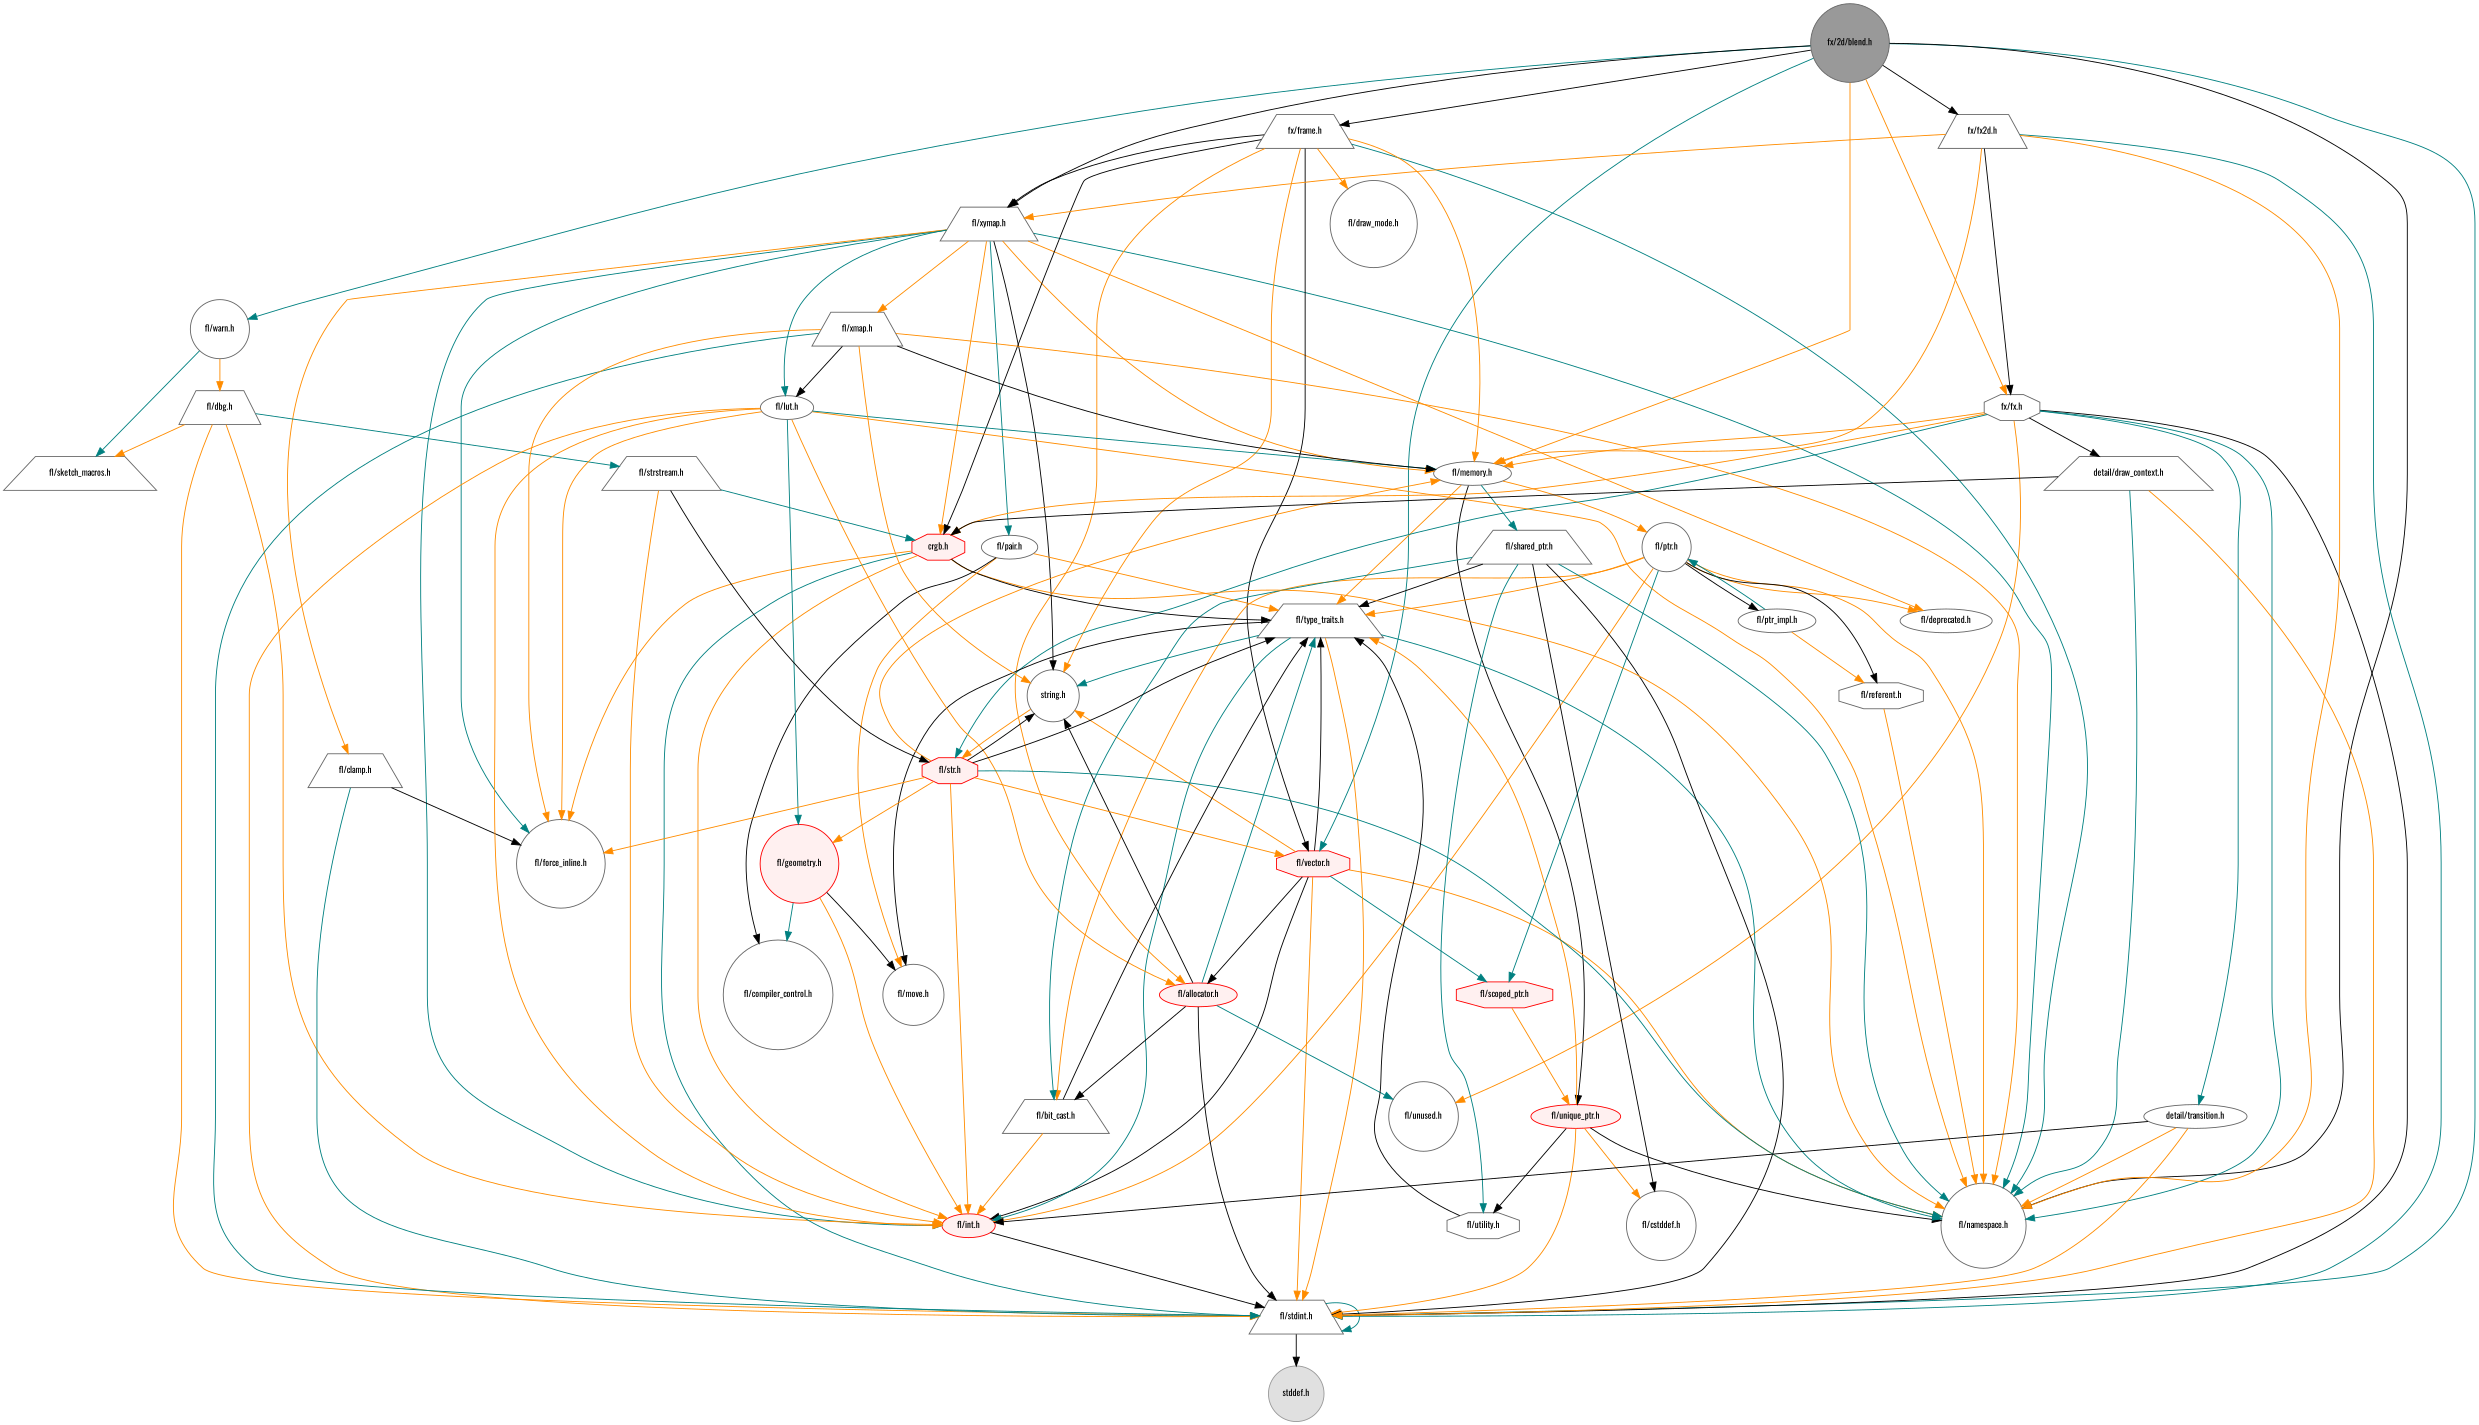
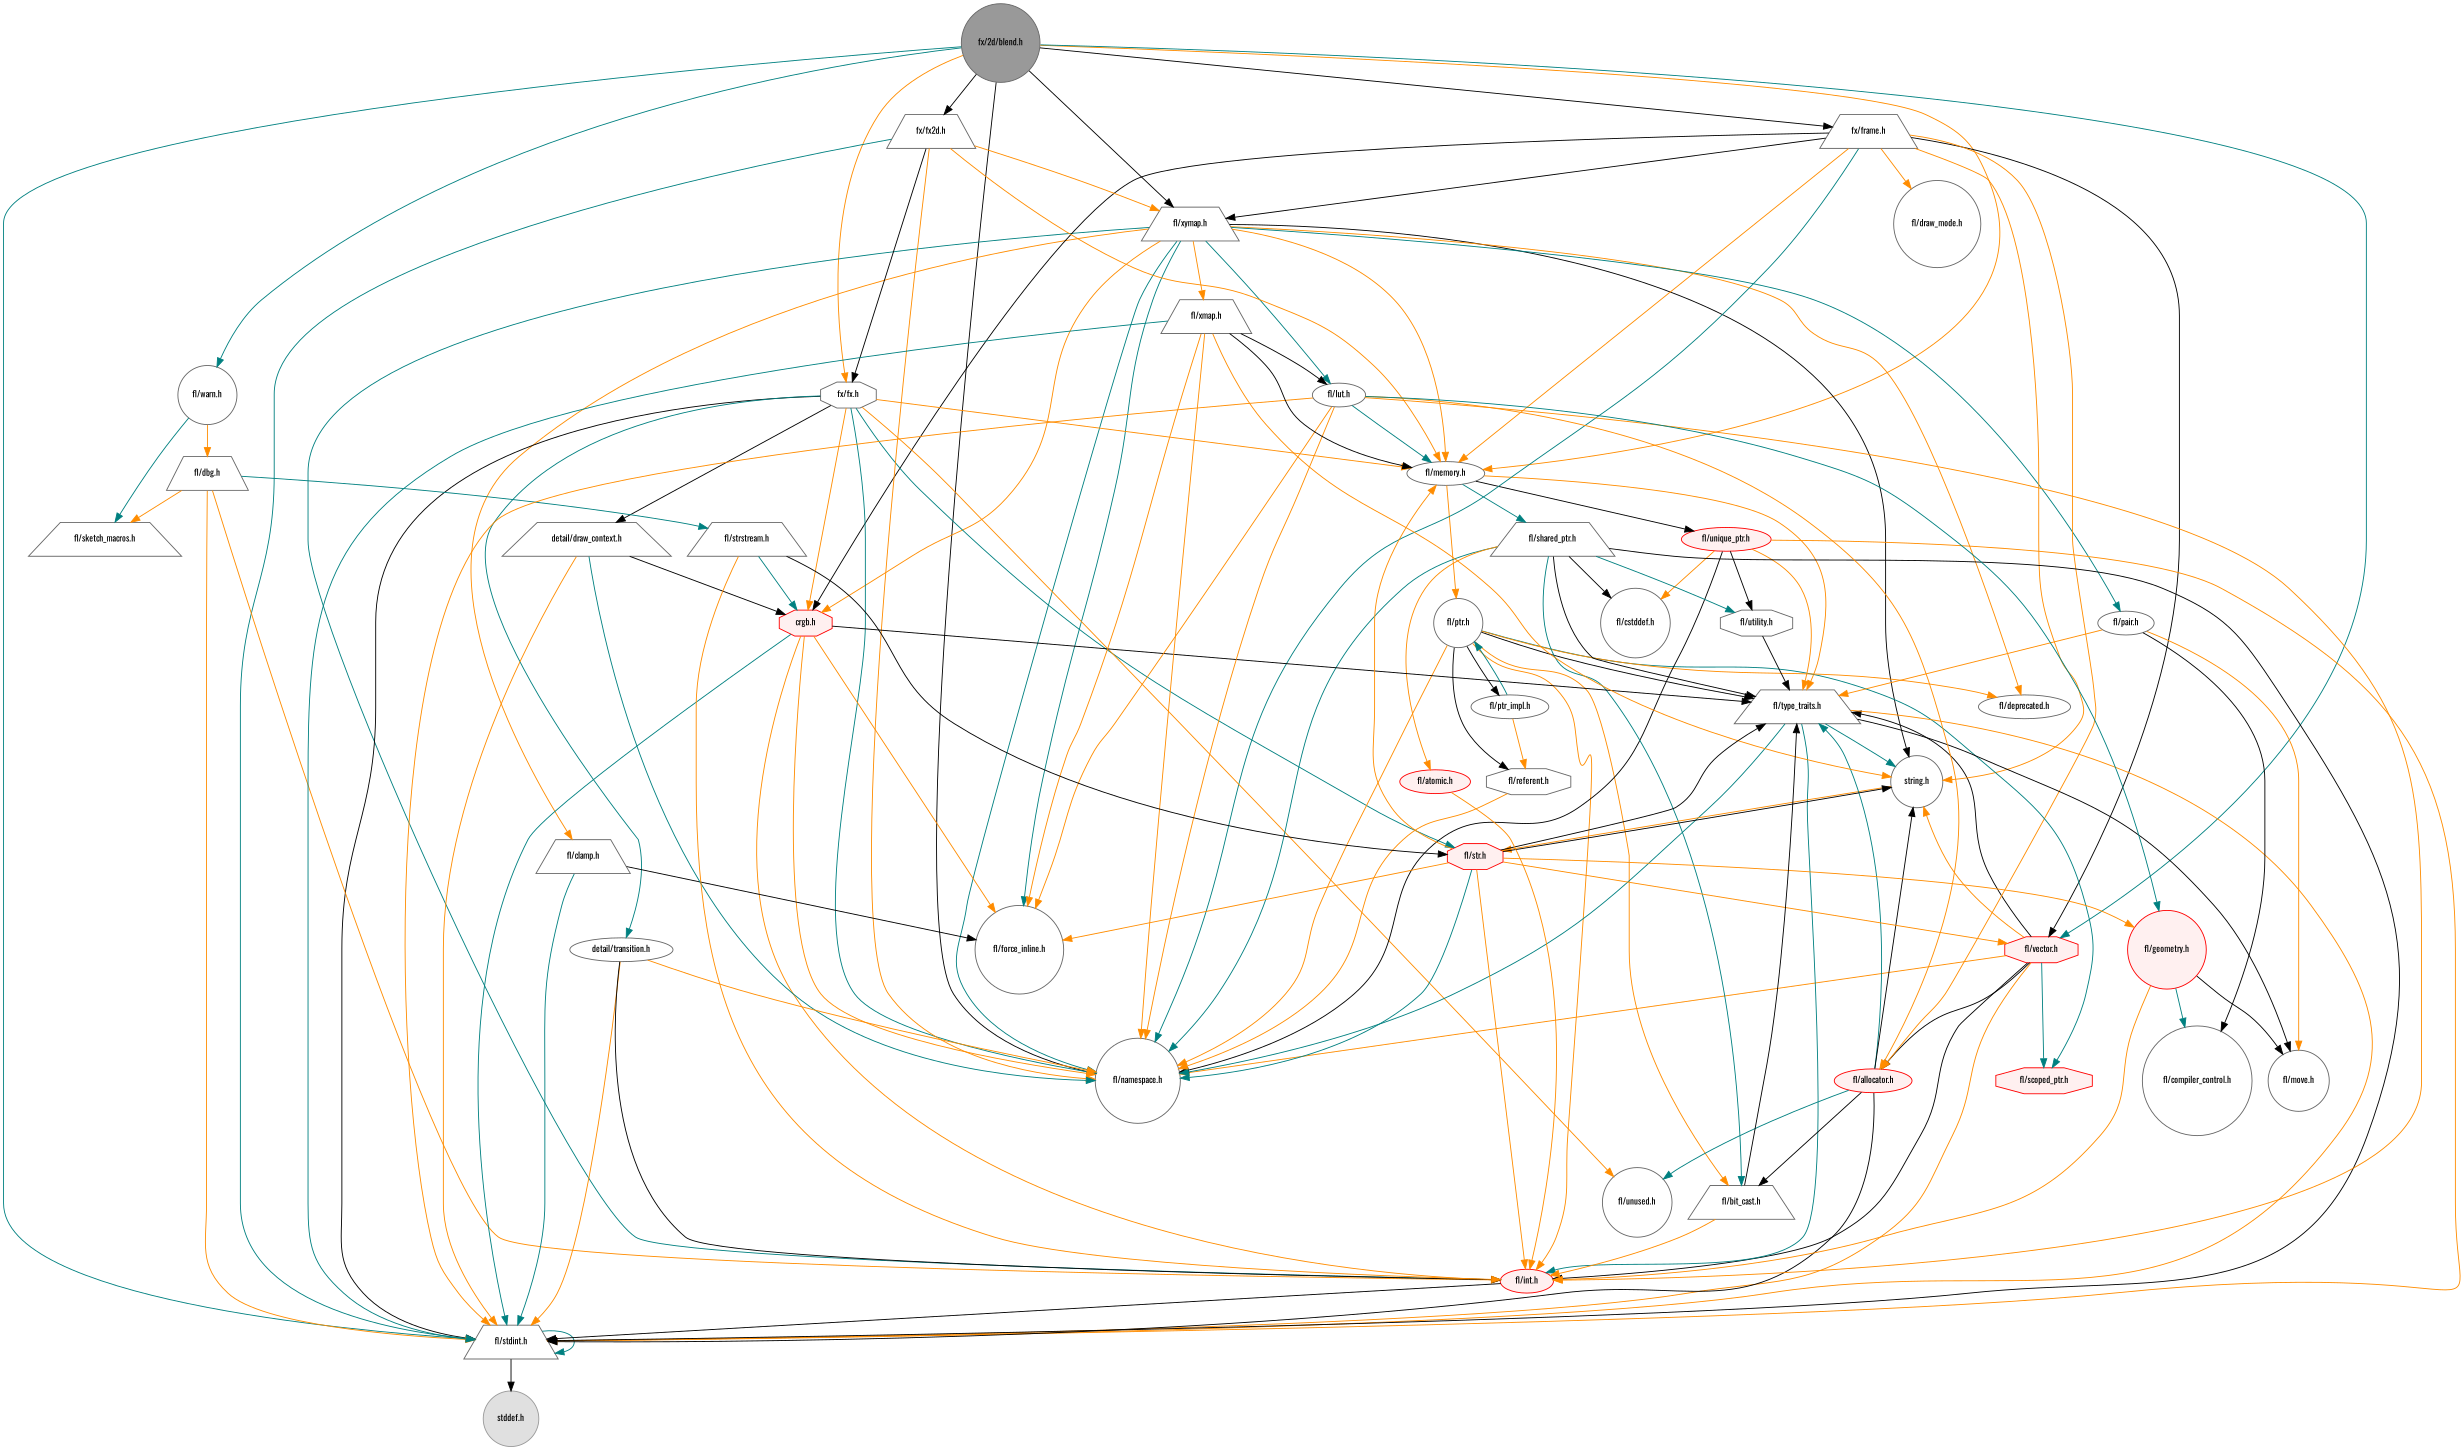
(1511, 592) -> (1612, 670)
none -> (1435, 782)
(1538, 1052) -> none
